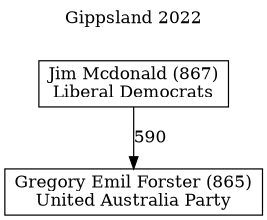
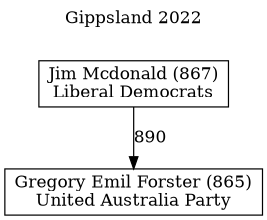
(151, 138) -> (151, 138)
